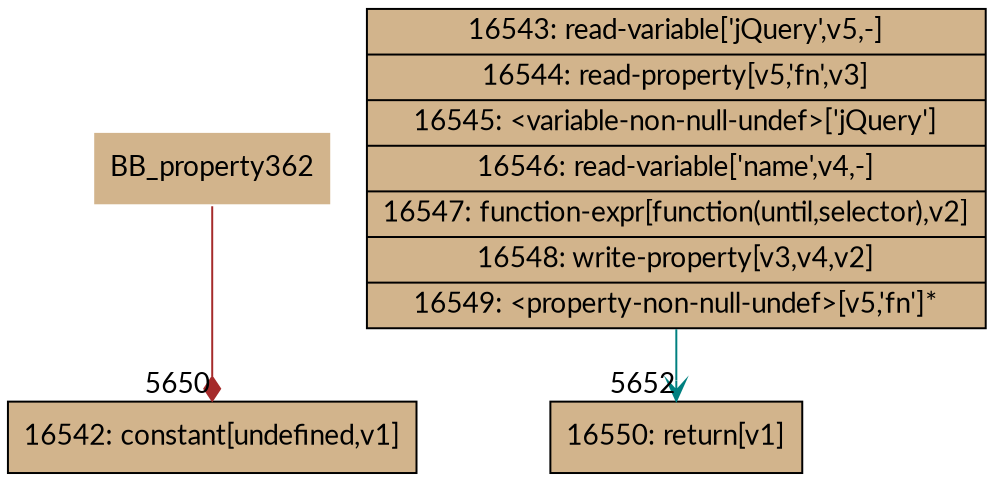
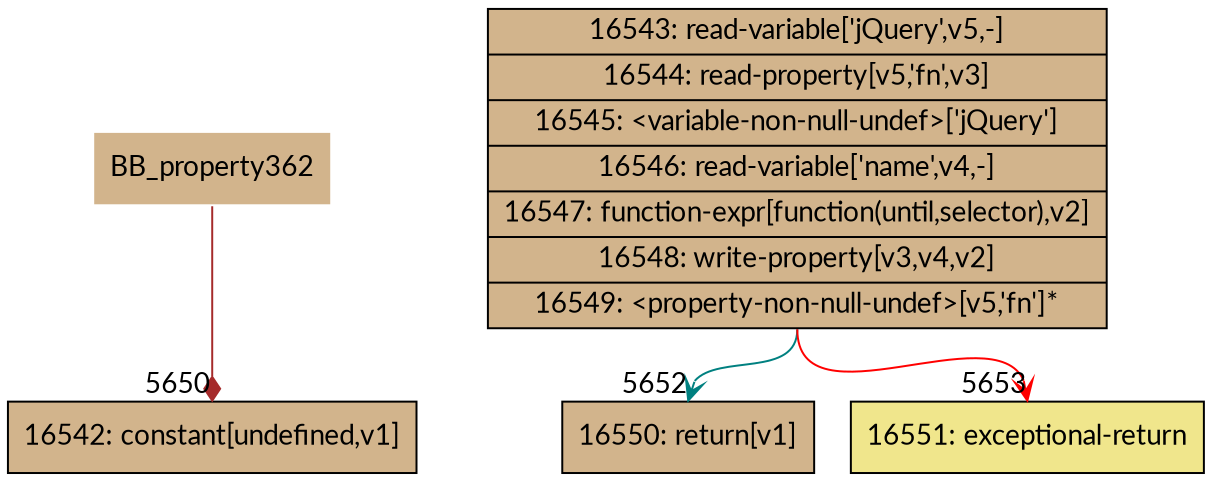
none -> (1027, 437)
